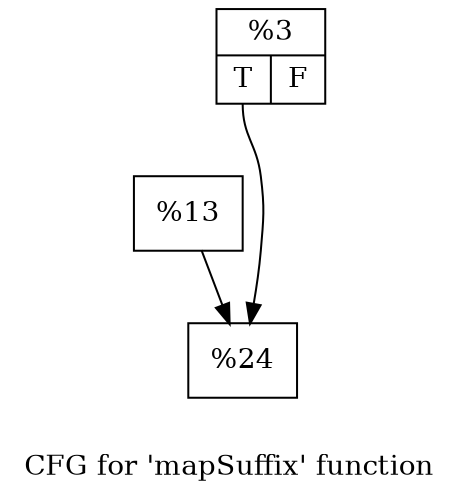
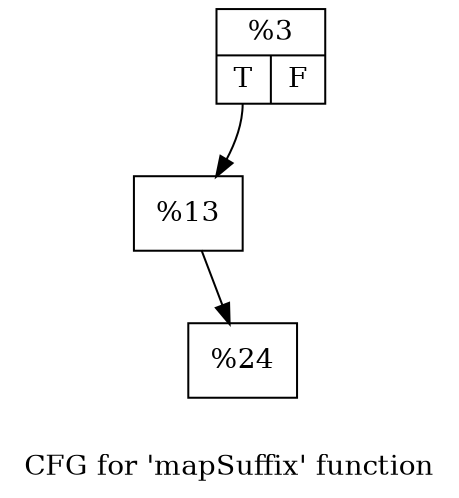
(263, 203) -> (238, 133)
